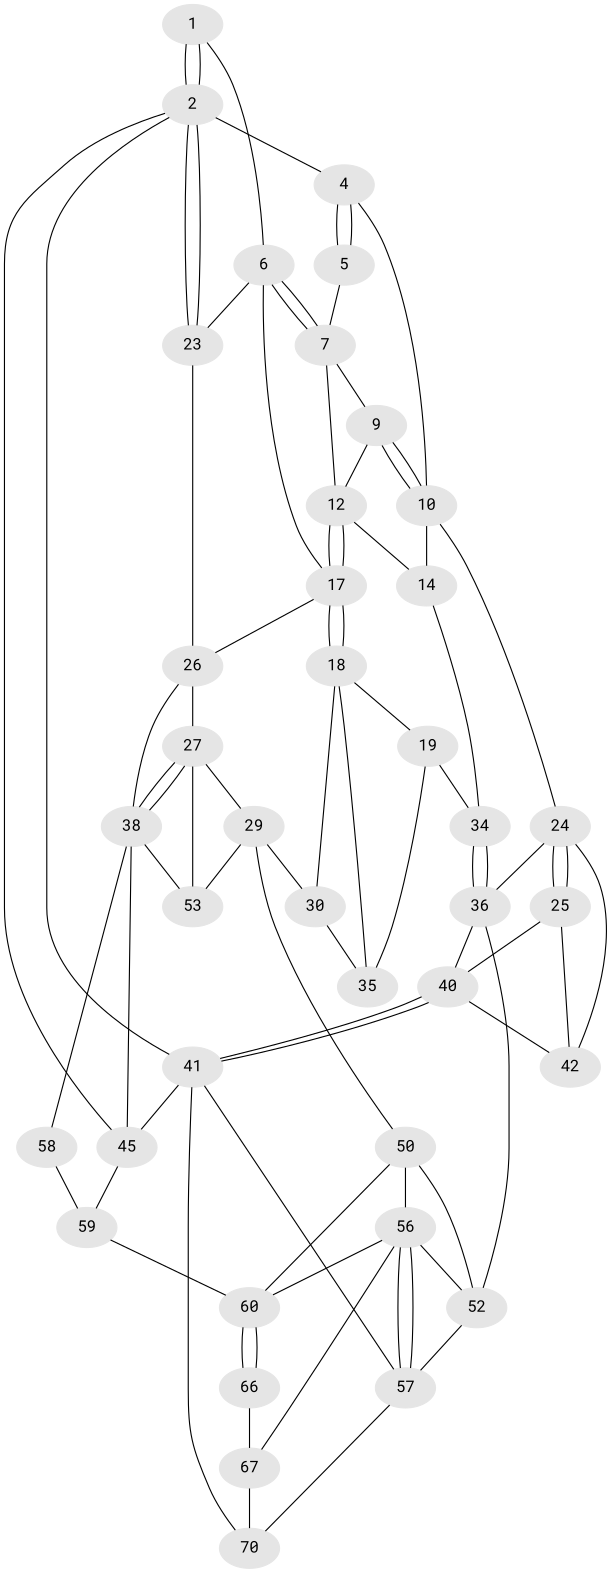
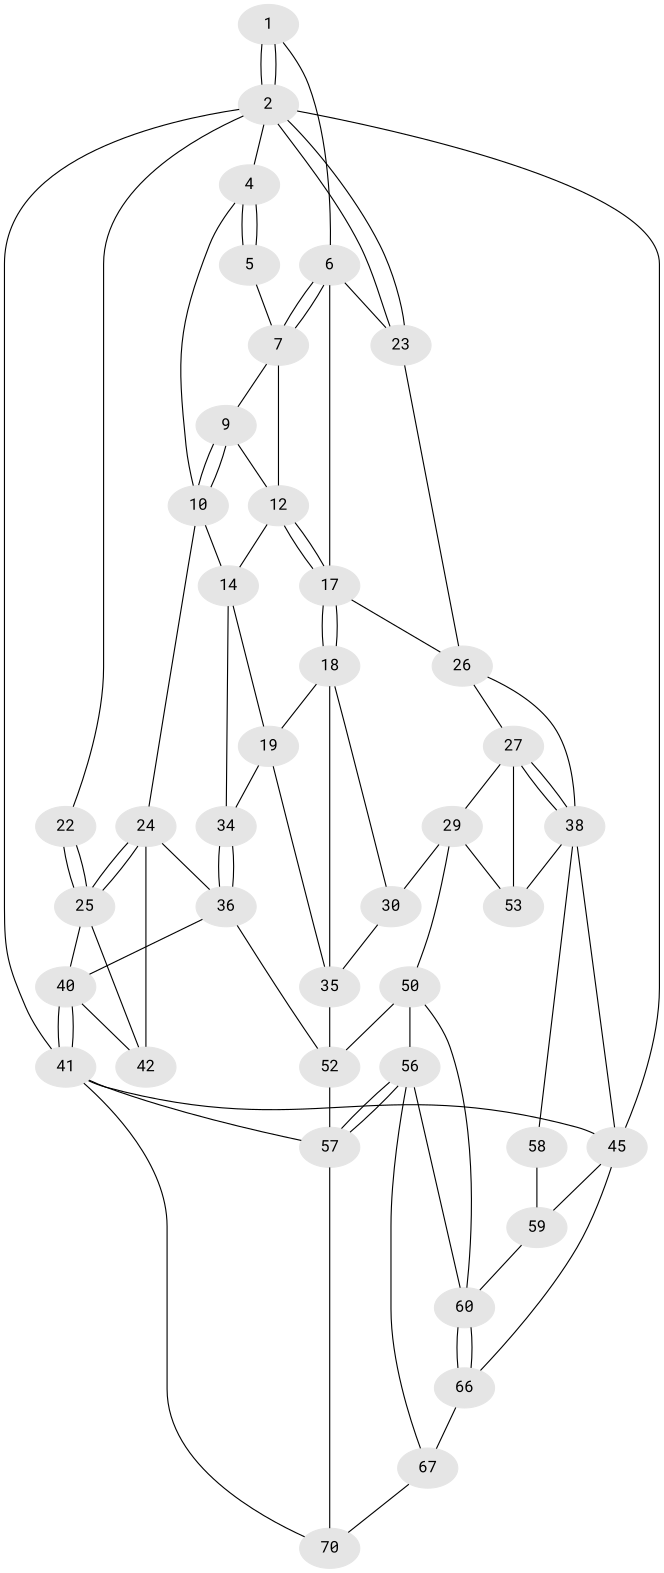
none -> (248, 666)
none -> (66, 827)
(441, 1268) -> (330, 1027)
none -> (558, 1276)
